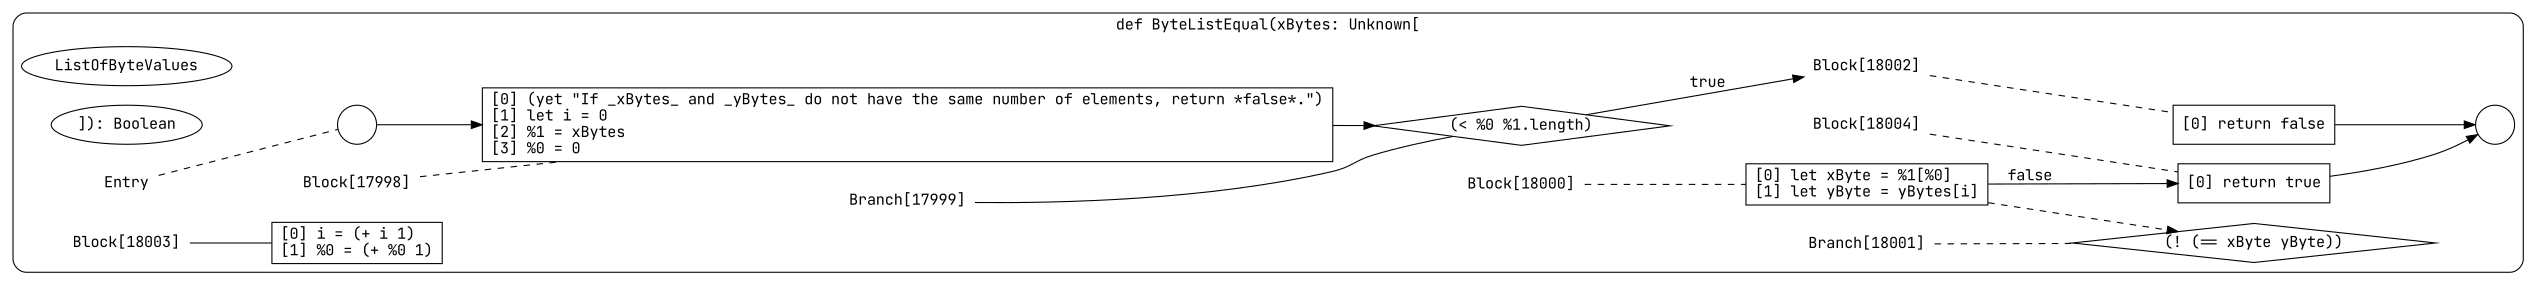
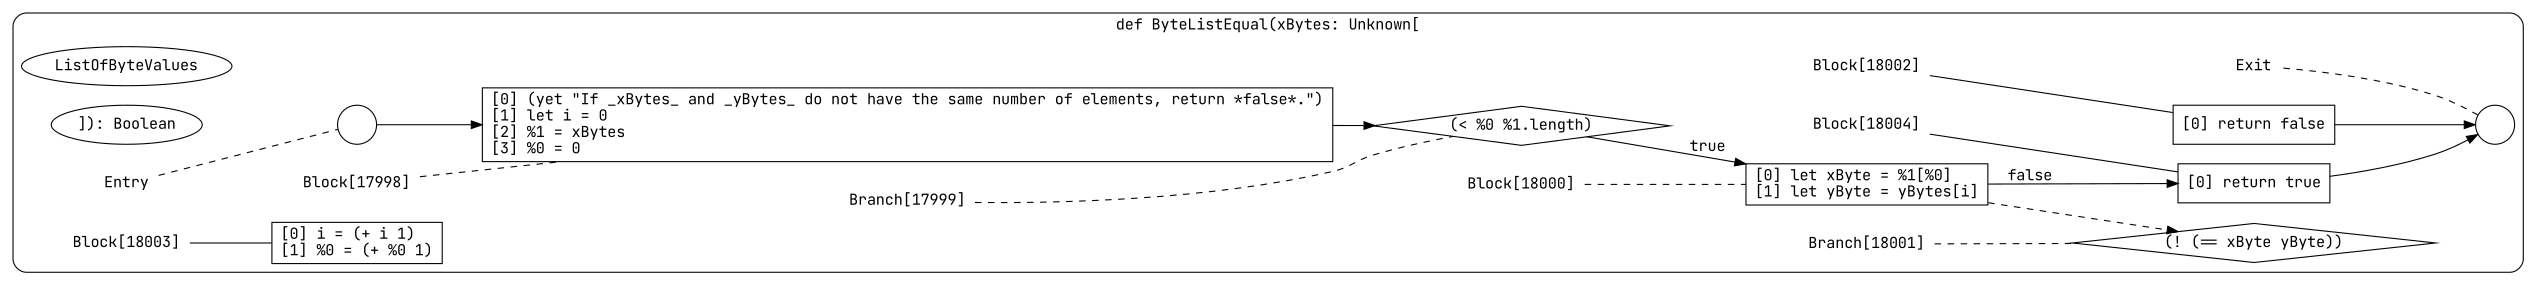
none -> (2254, 66)
(2051, 94) -> (2051, 94)
(1690, 97) -> (1661, 149)
(2054, 153) -> (2054, 153)
(1217, 191) -> (1217, 191)
